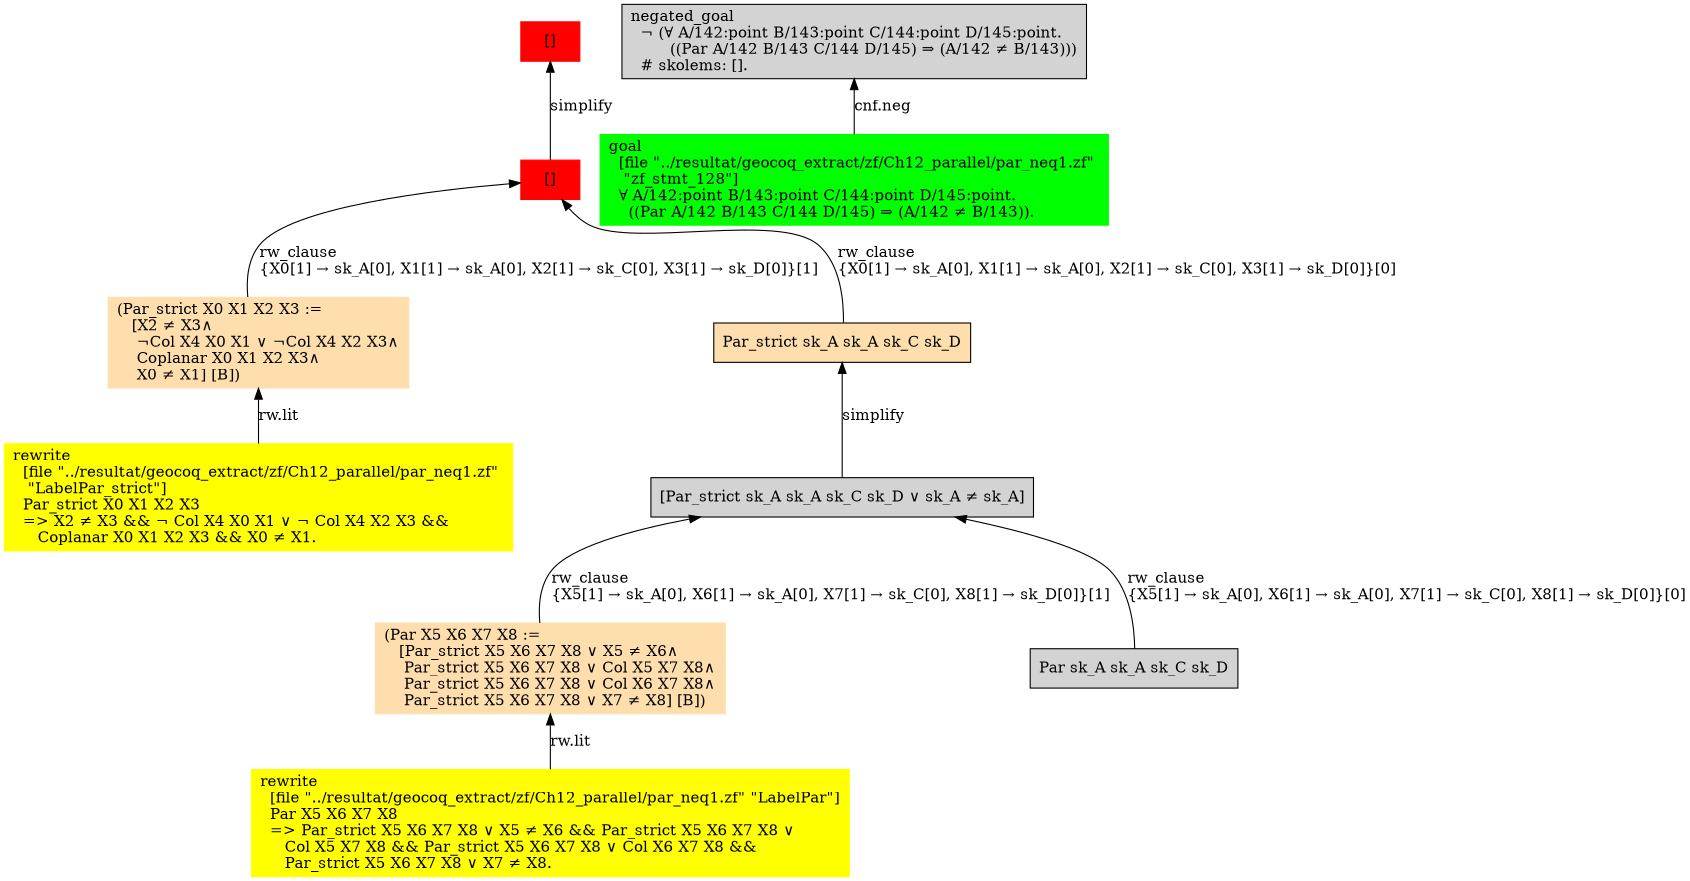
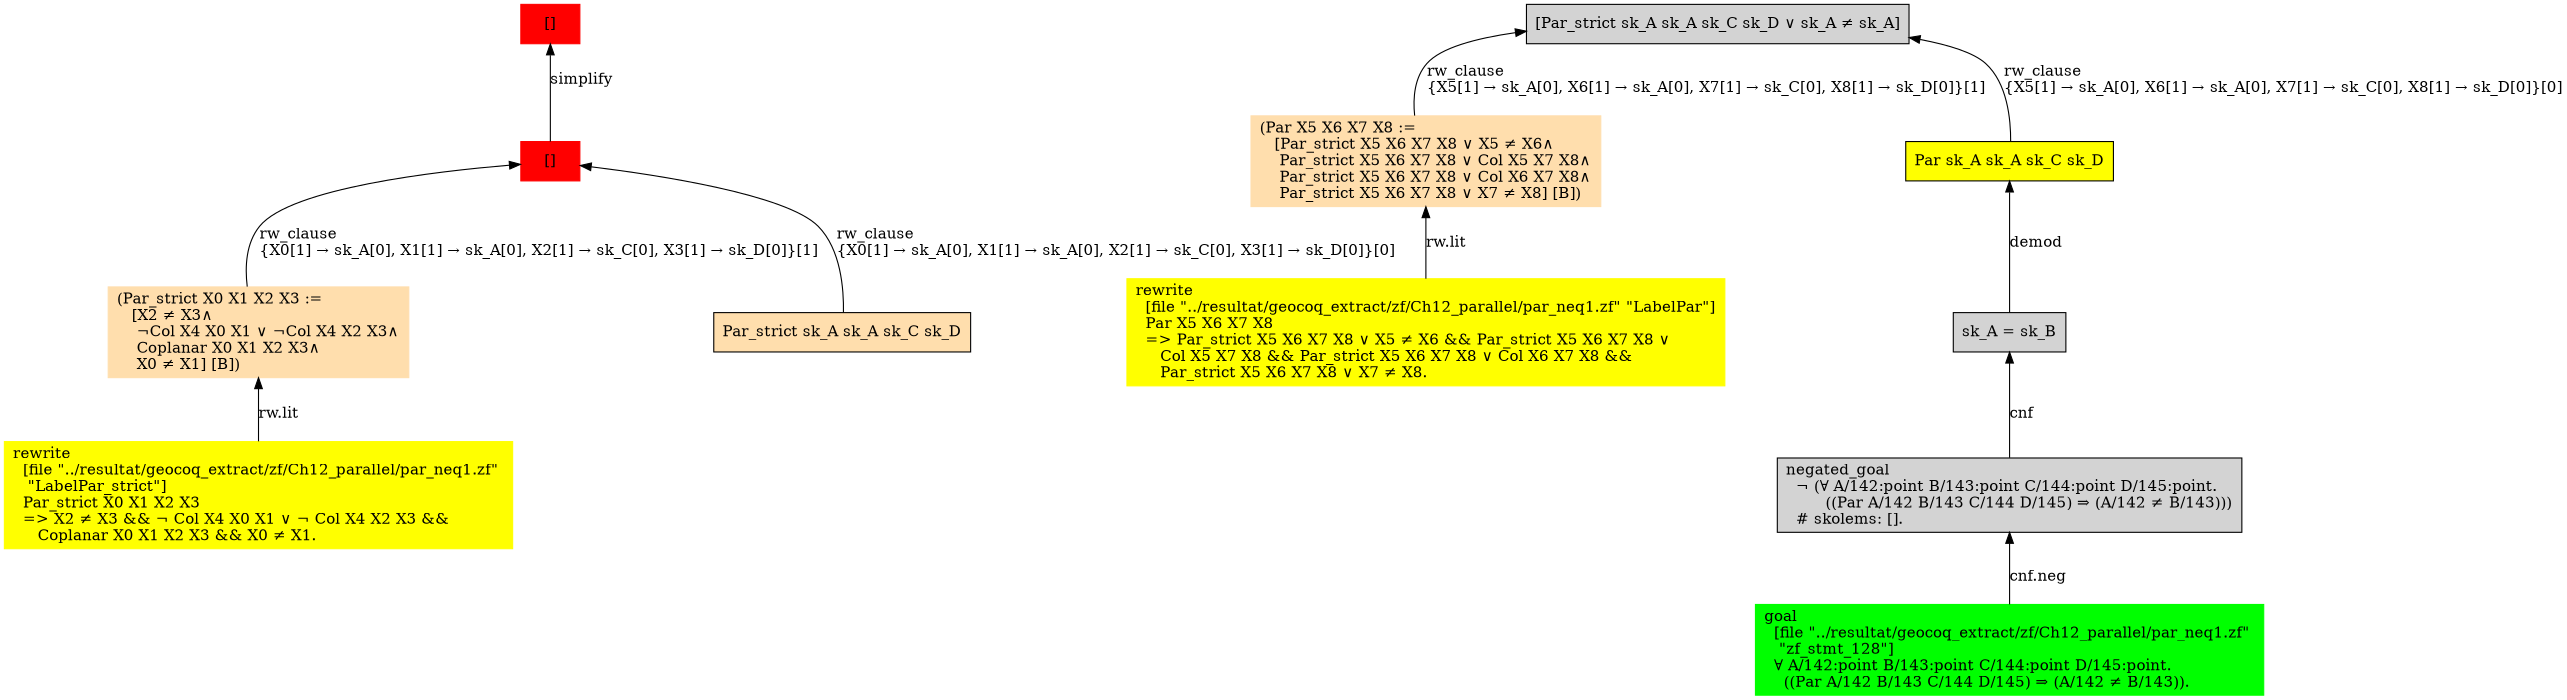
none -> (2010, 332)
(842, 426) -> none
(1134, 668) -> (2010, 161)
